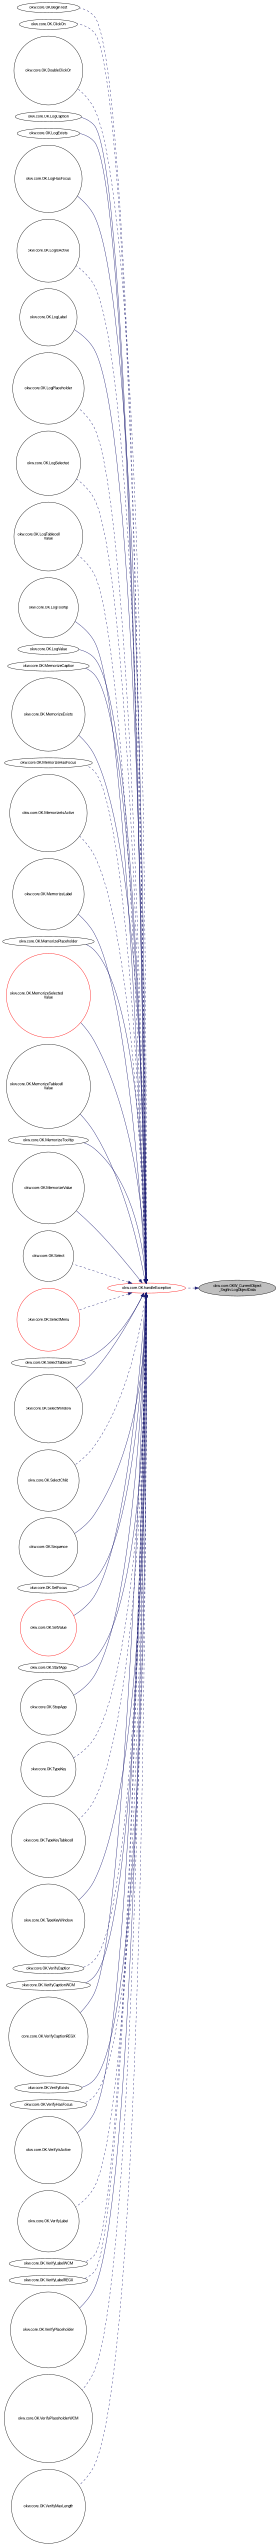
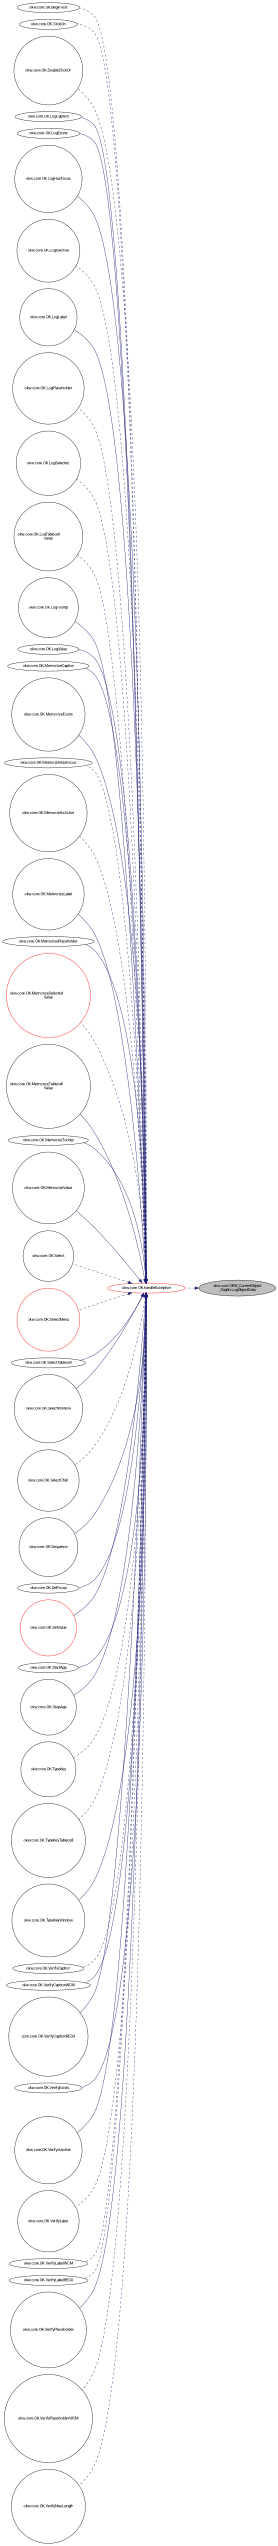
(131, 1146) -> (131, 1146)
(48, 2105) -> none
